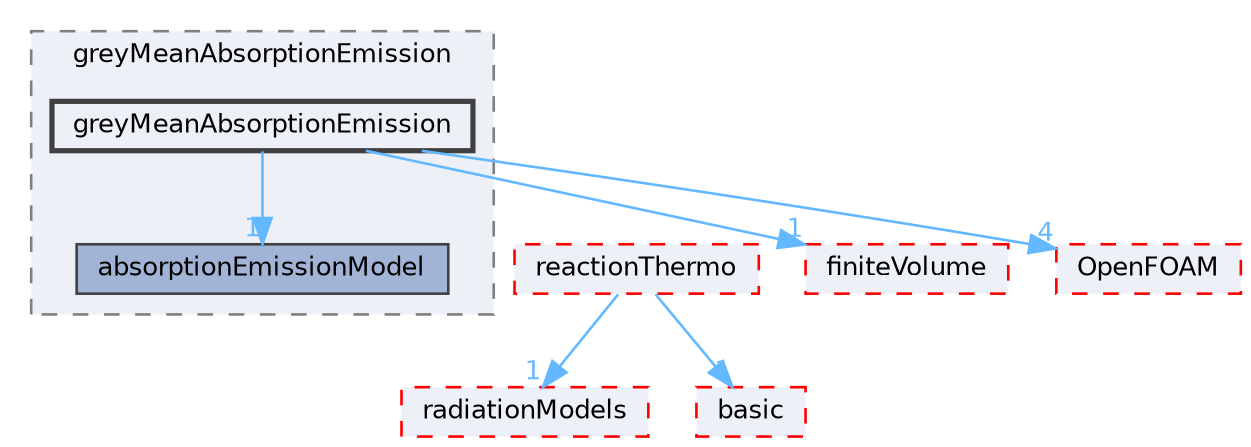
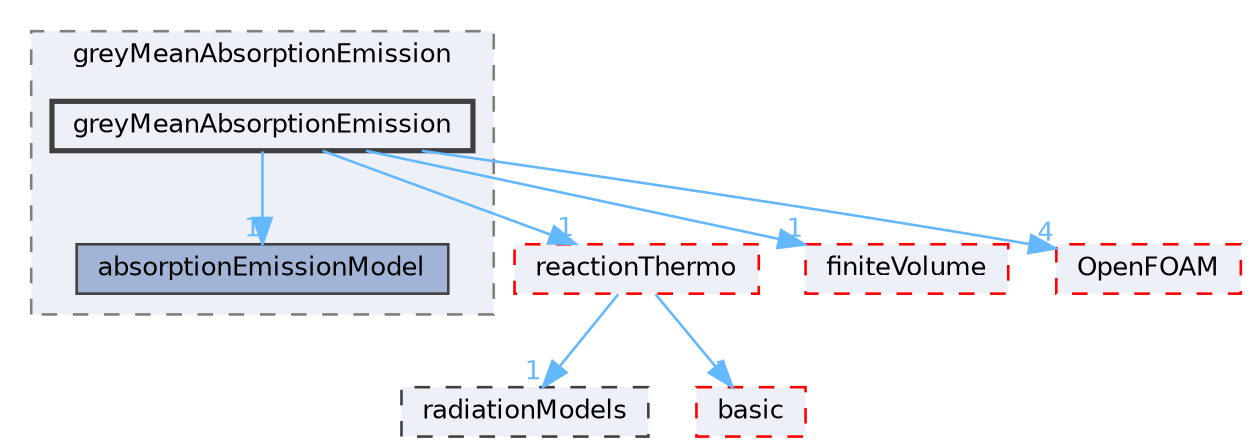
none -> (436, 193)
(525, 412) -> (525, 412)
